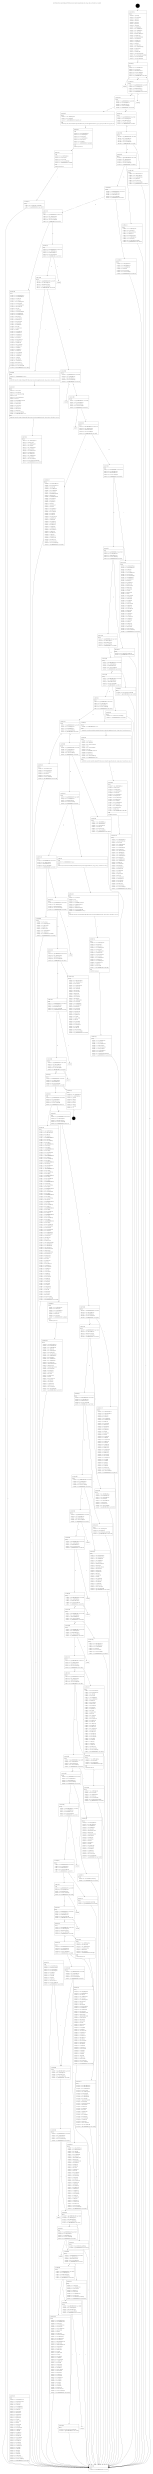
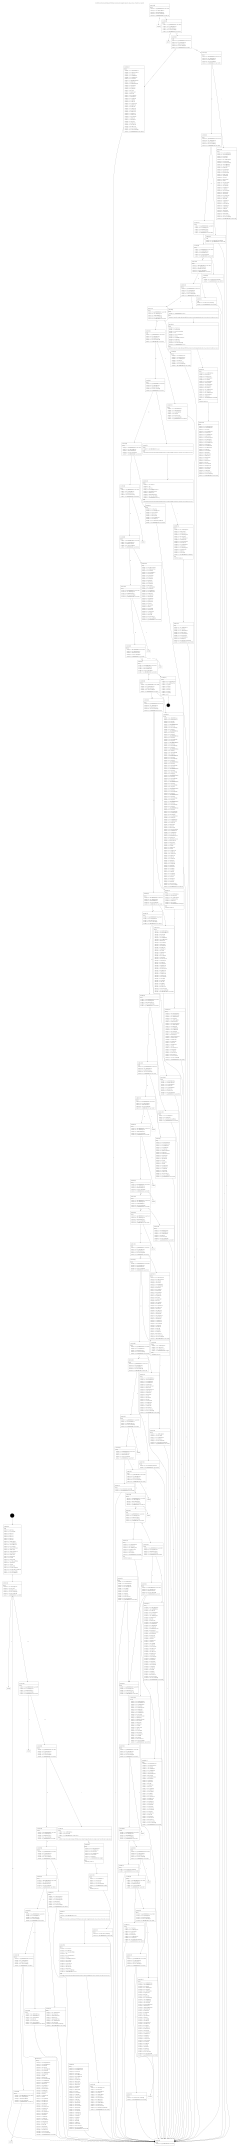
(46, 283) -> none
